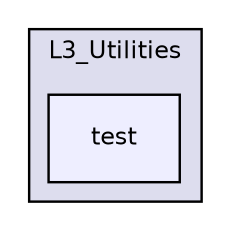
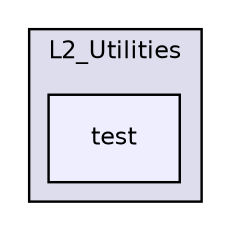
(115, 52) -> (115, 52)
